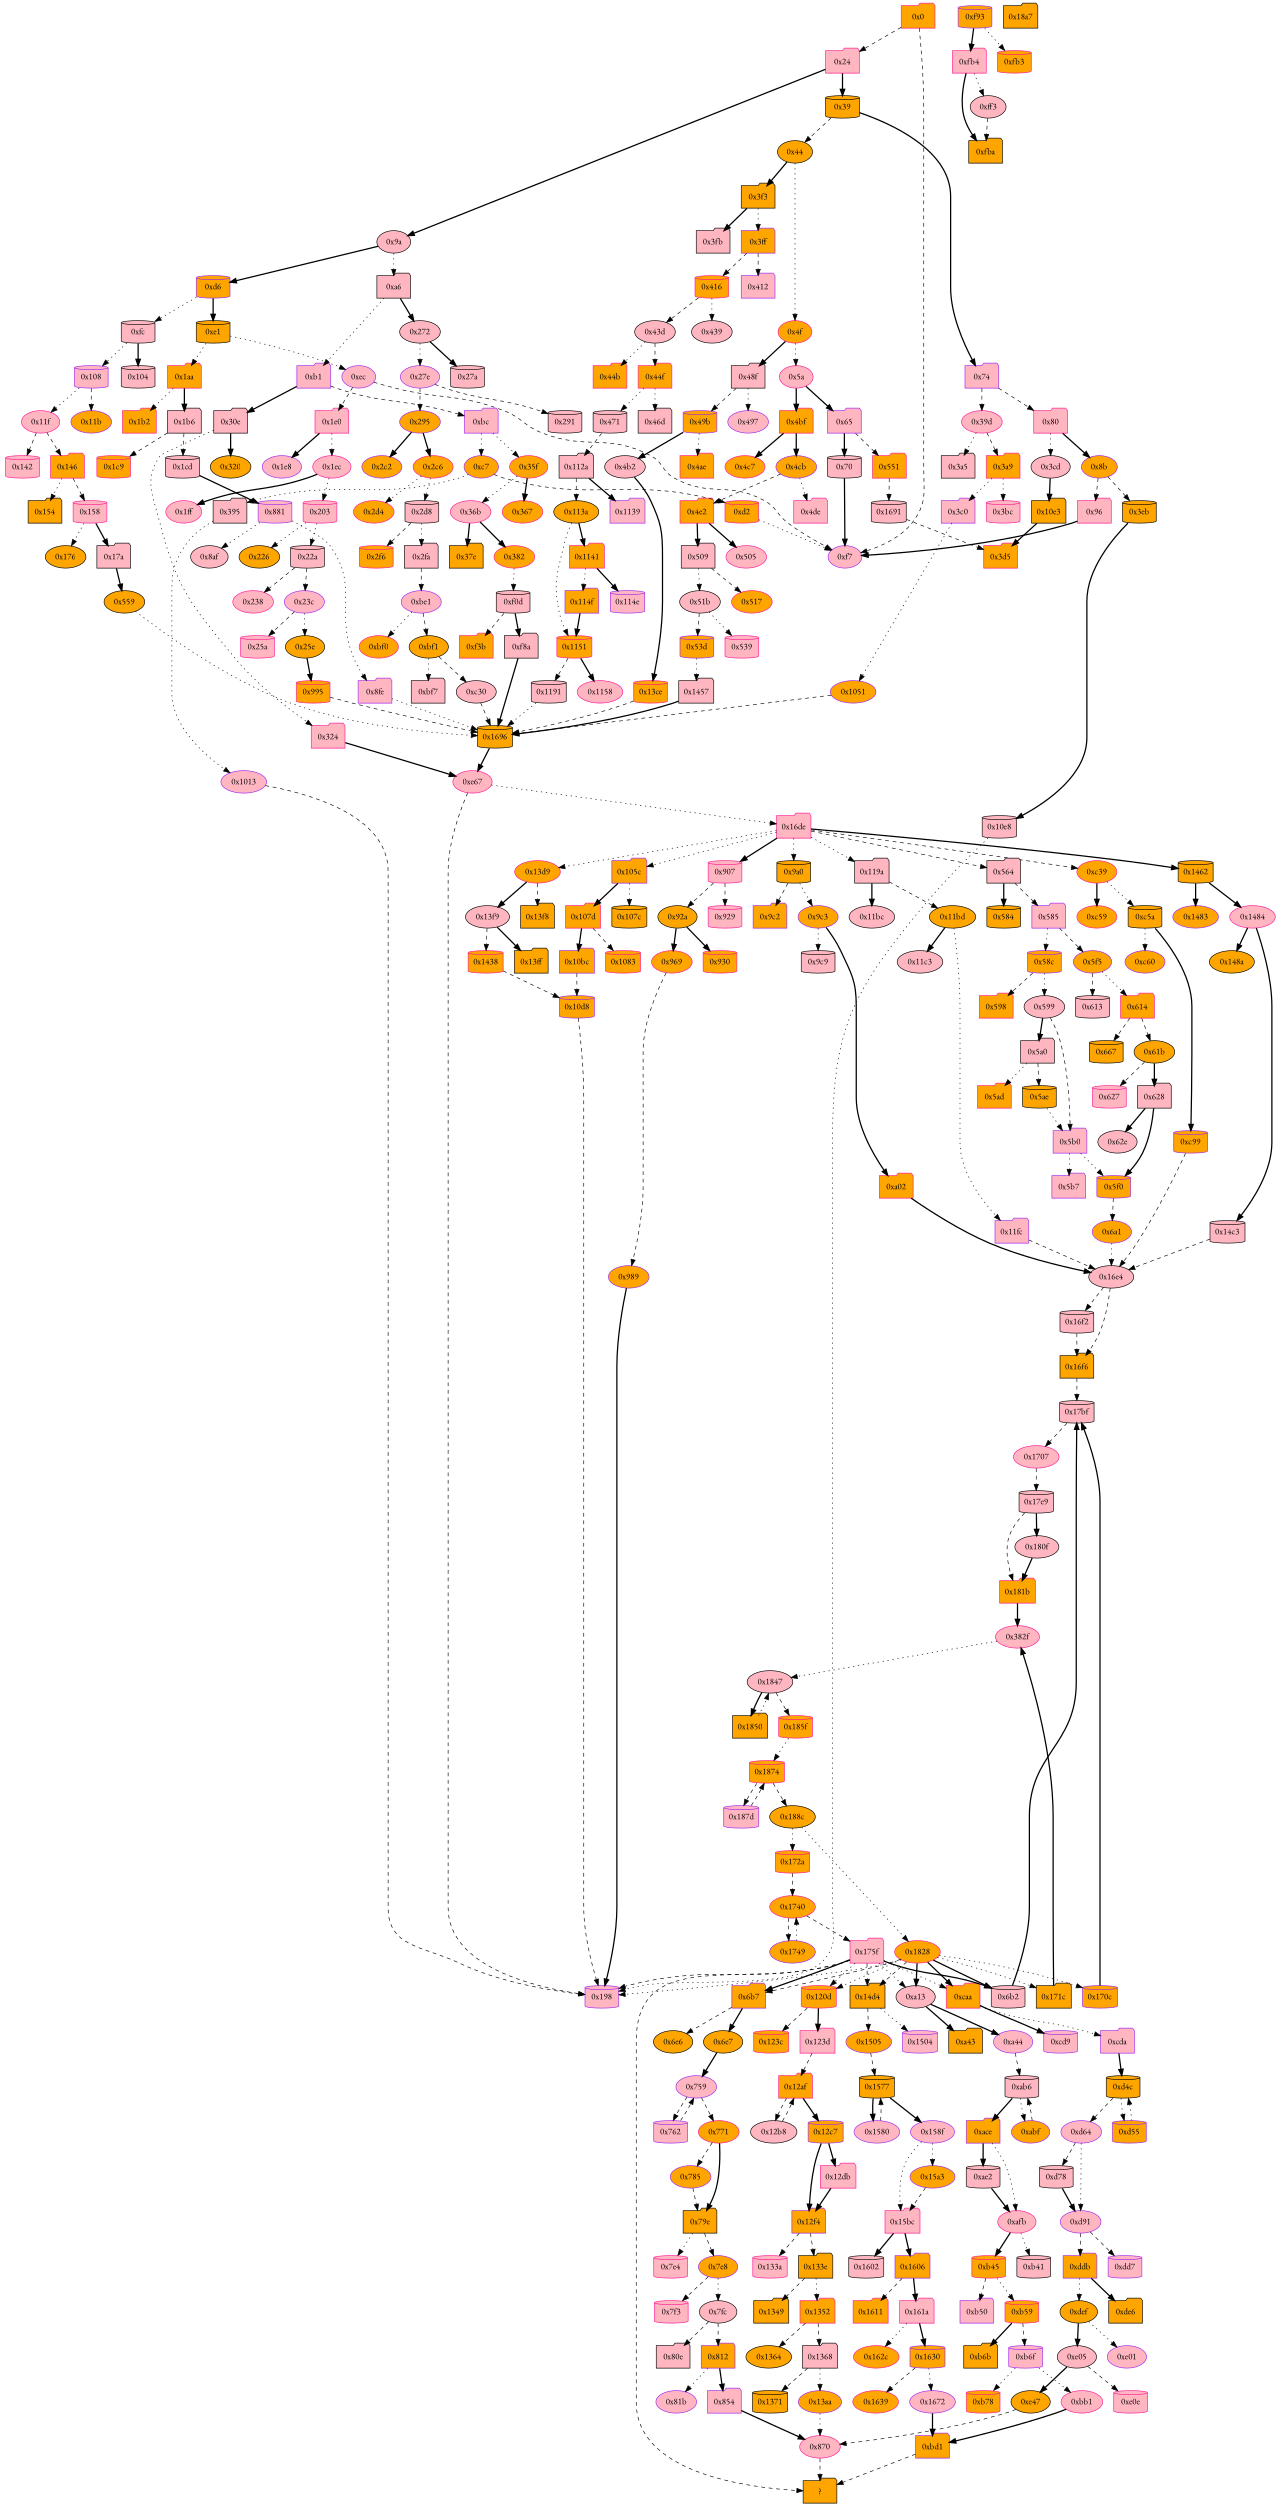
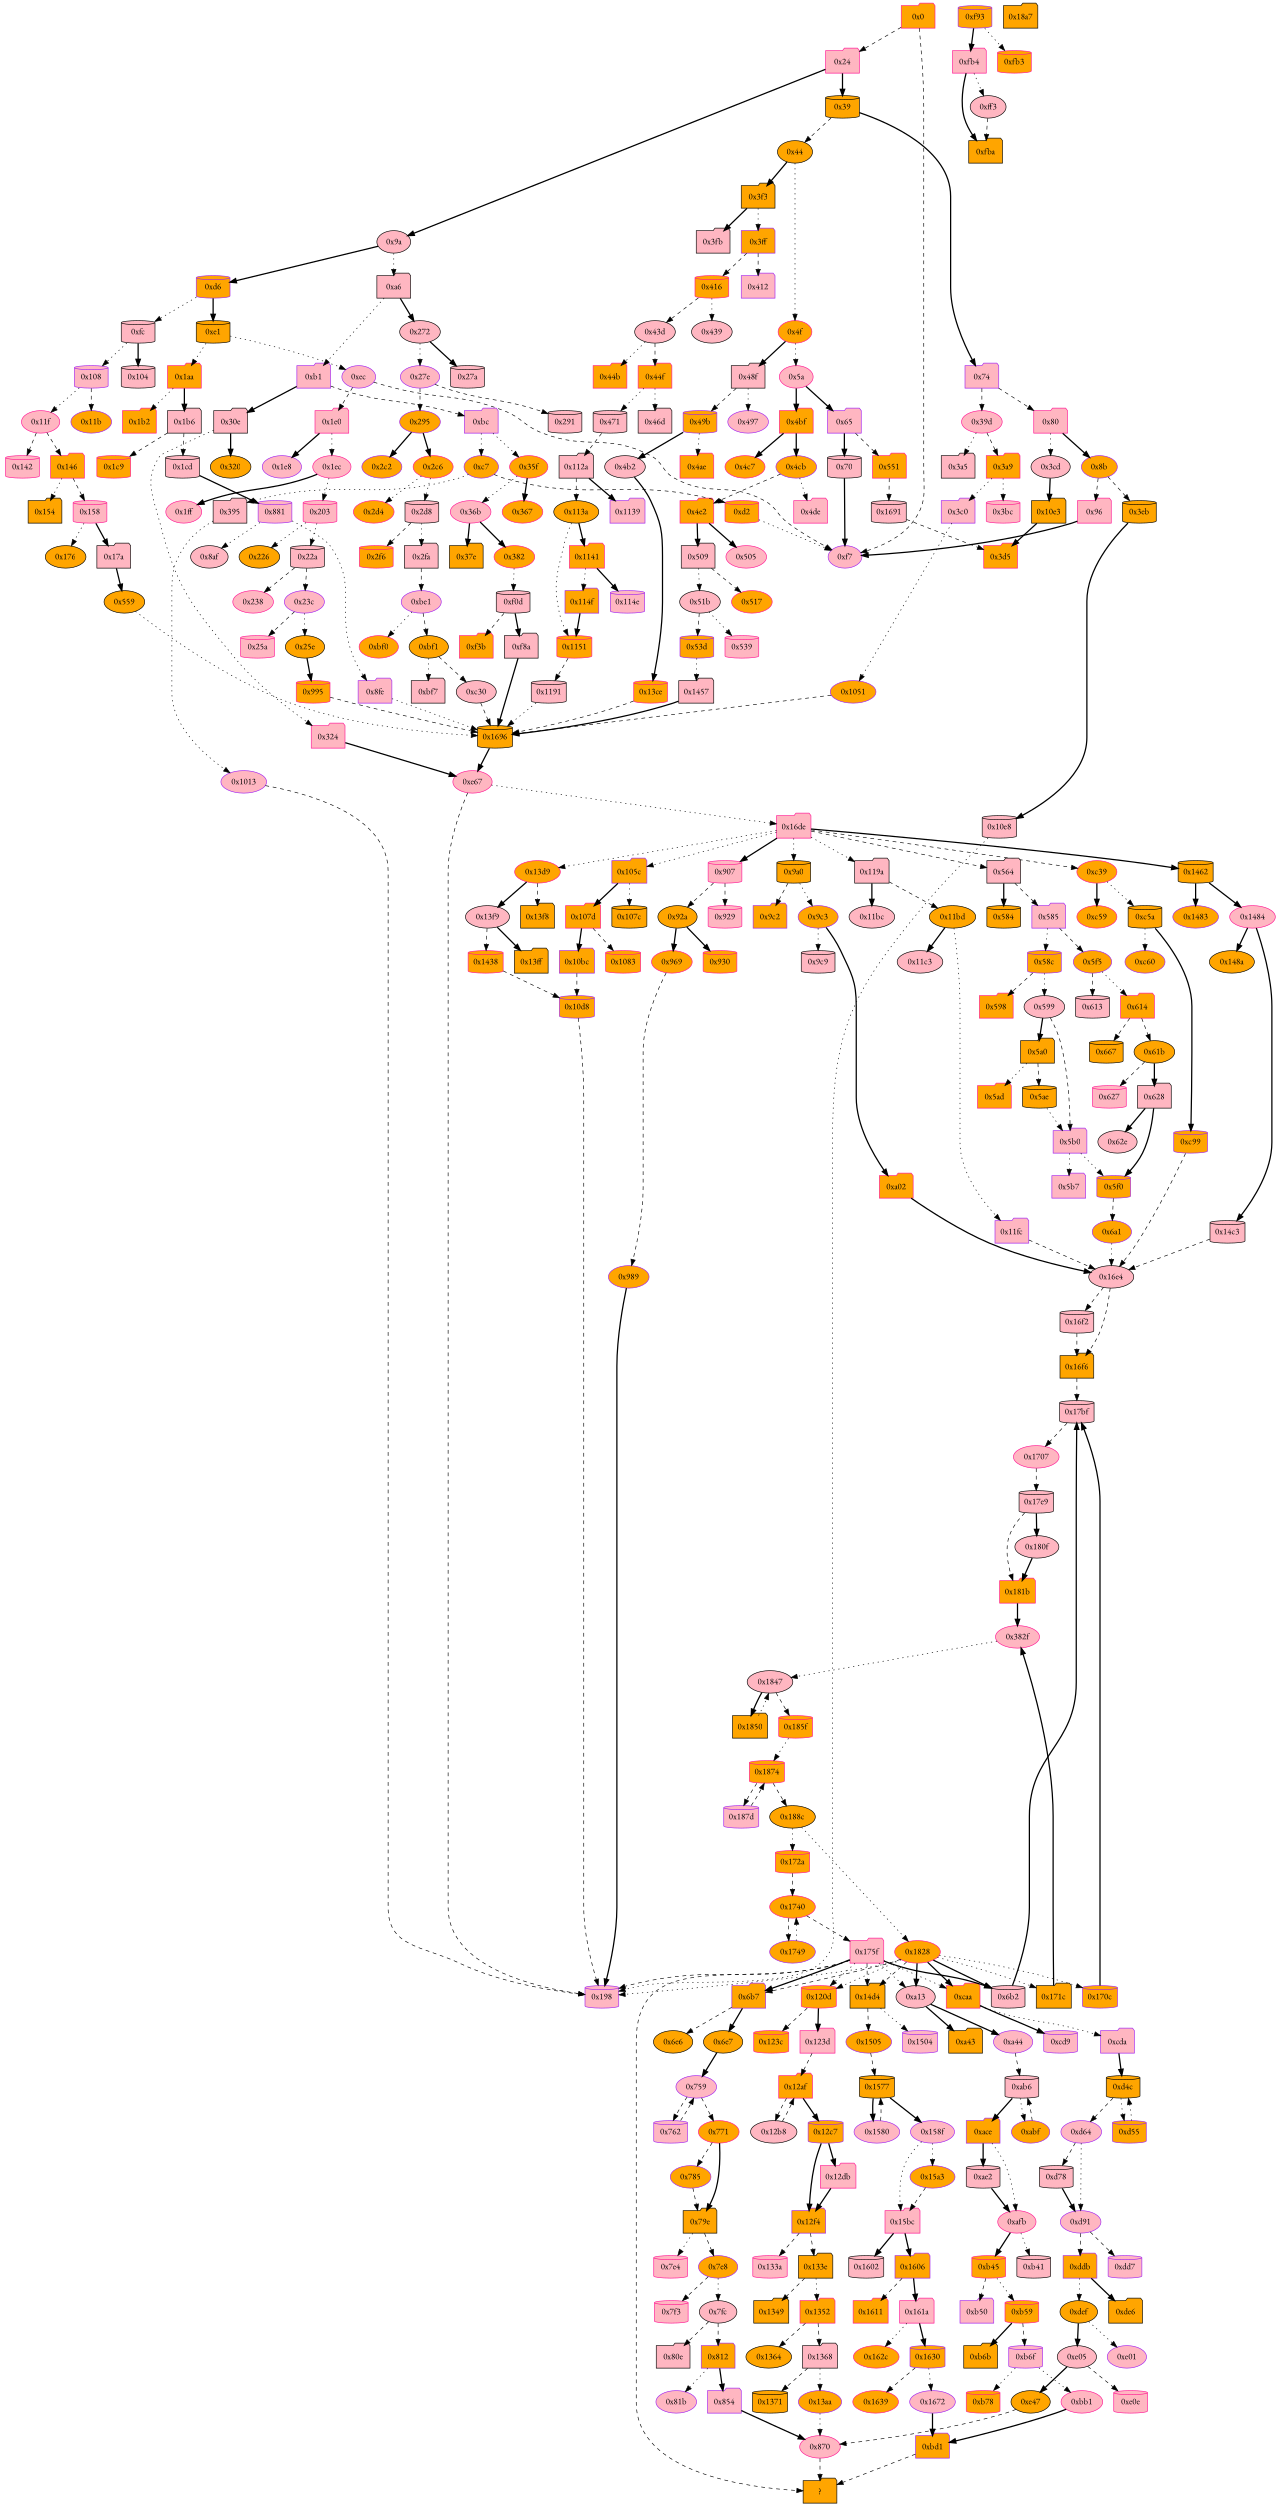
(600, 692) -> none
(1038, 1052) -> (1038, 1052)
